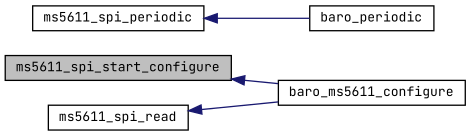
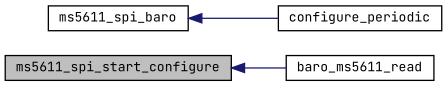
(118, 18) -> (118, 18)
(372, 18) -> (360, 18)
(372, 93) -> (360, 68)
(118, 118) -> none
